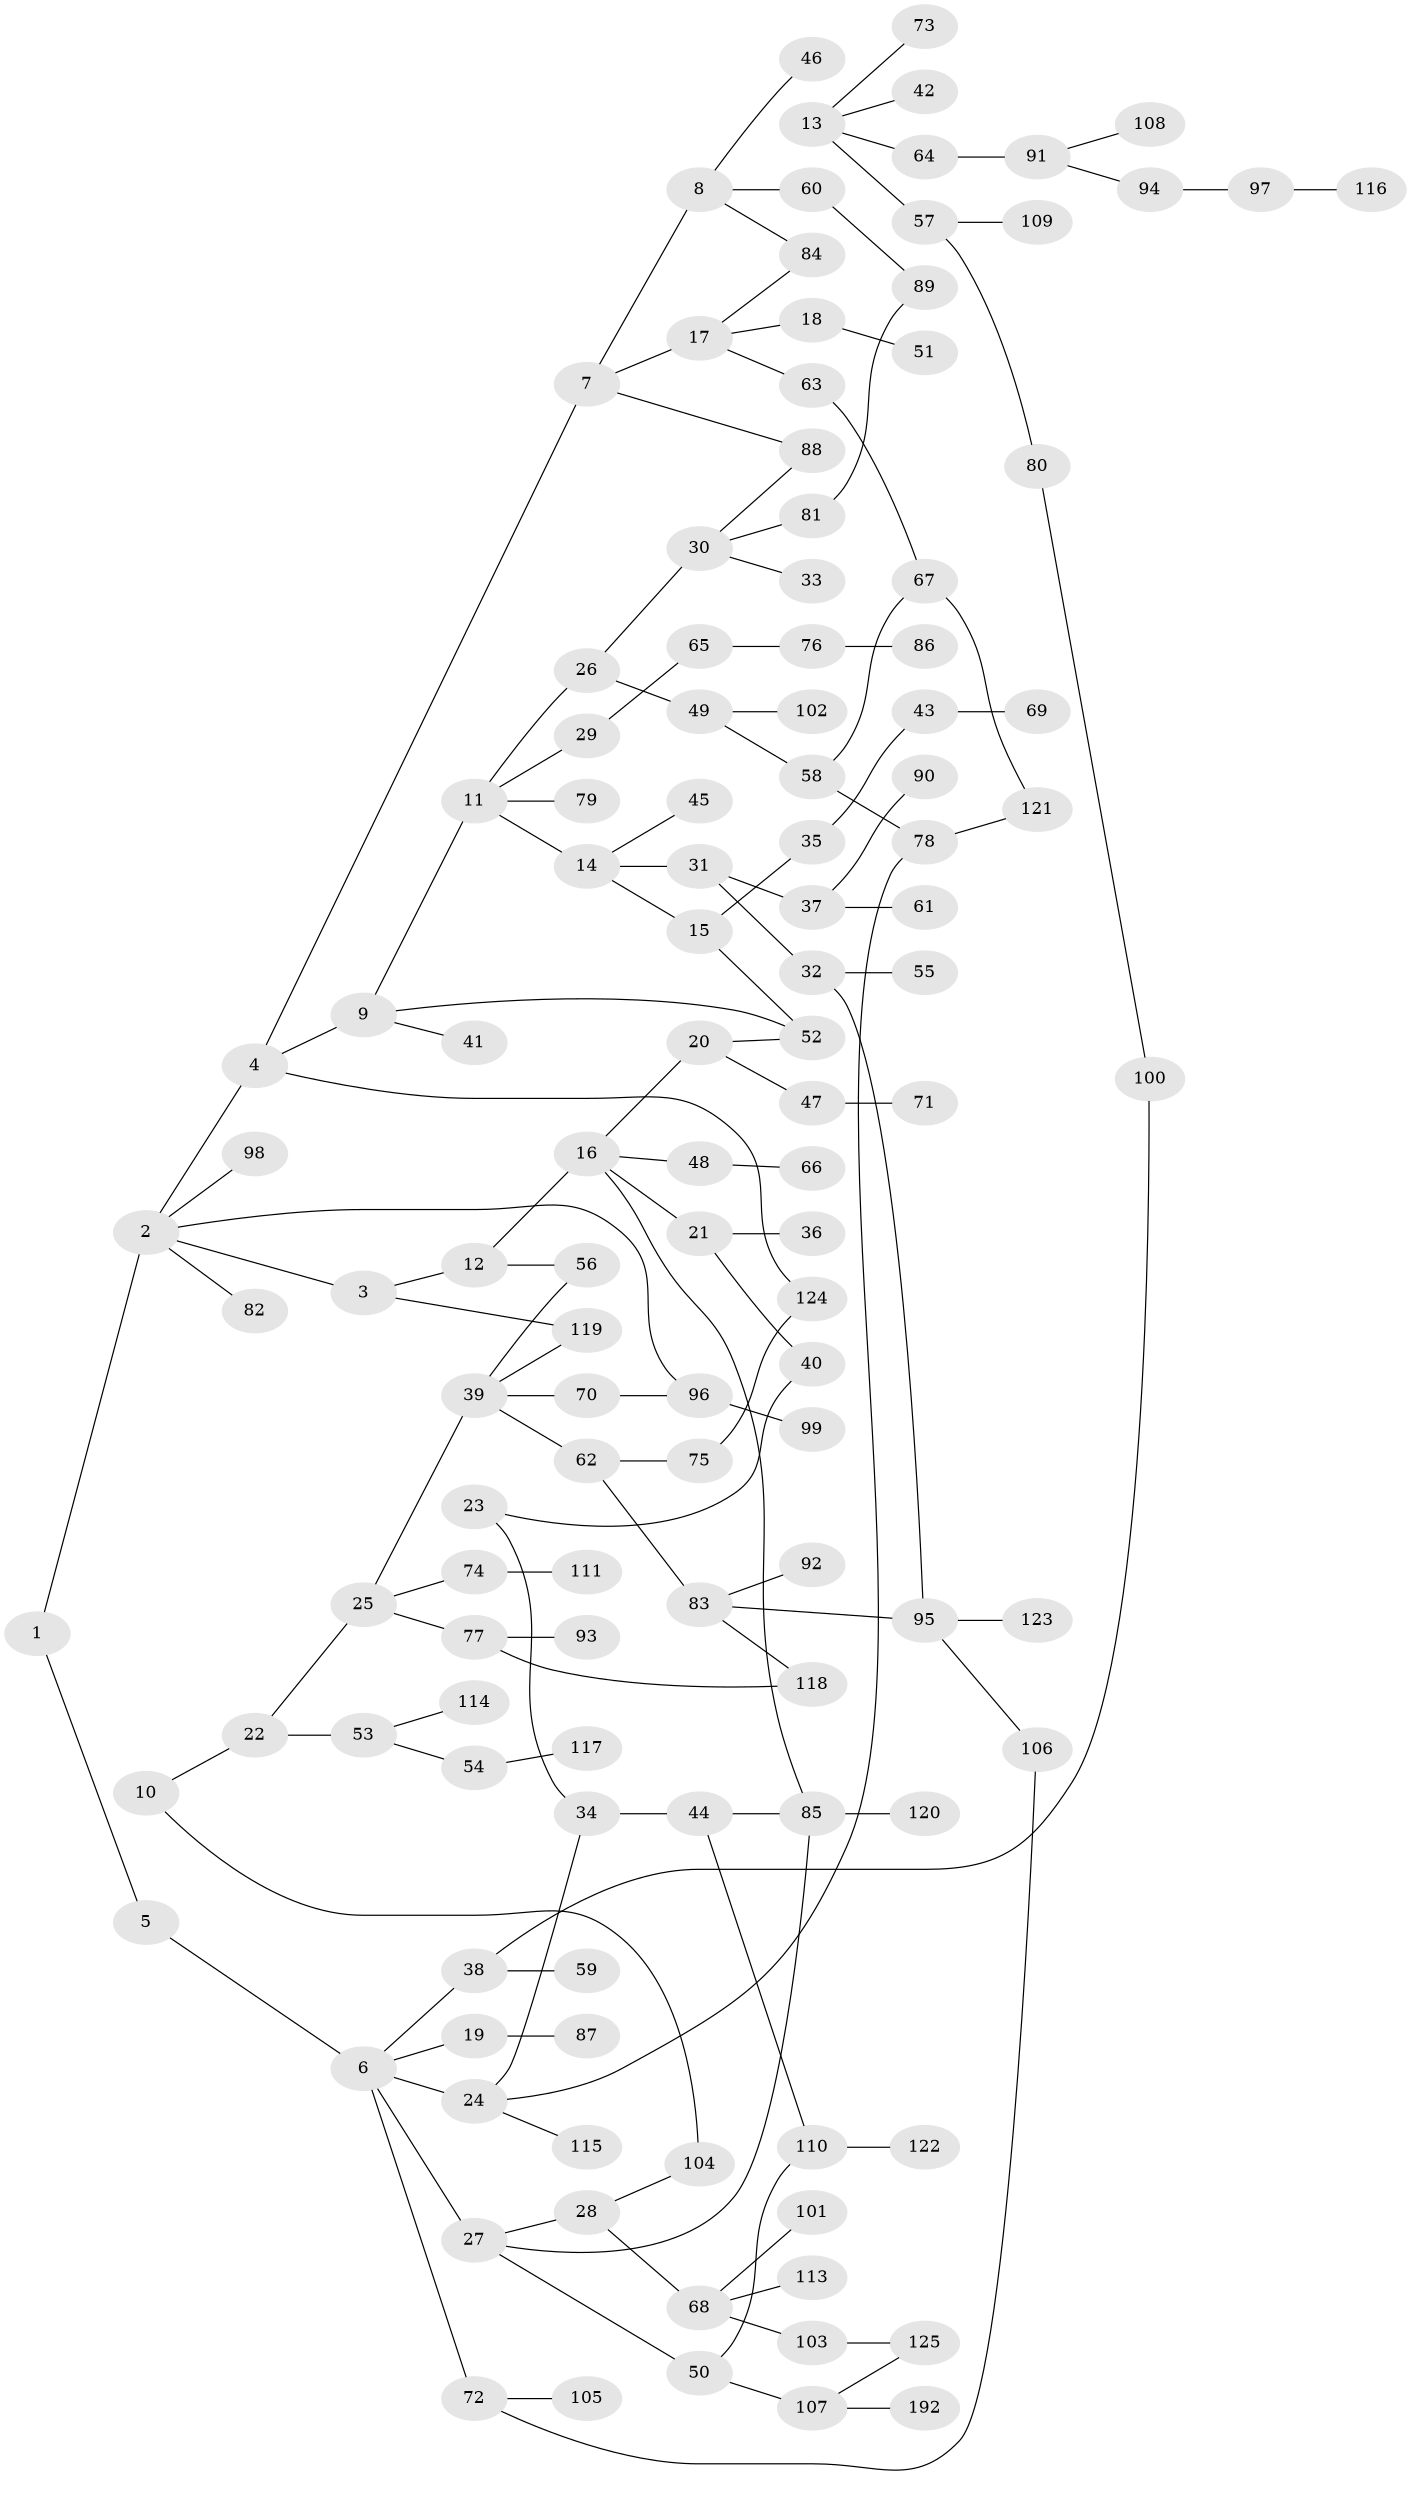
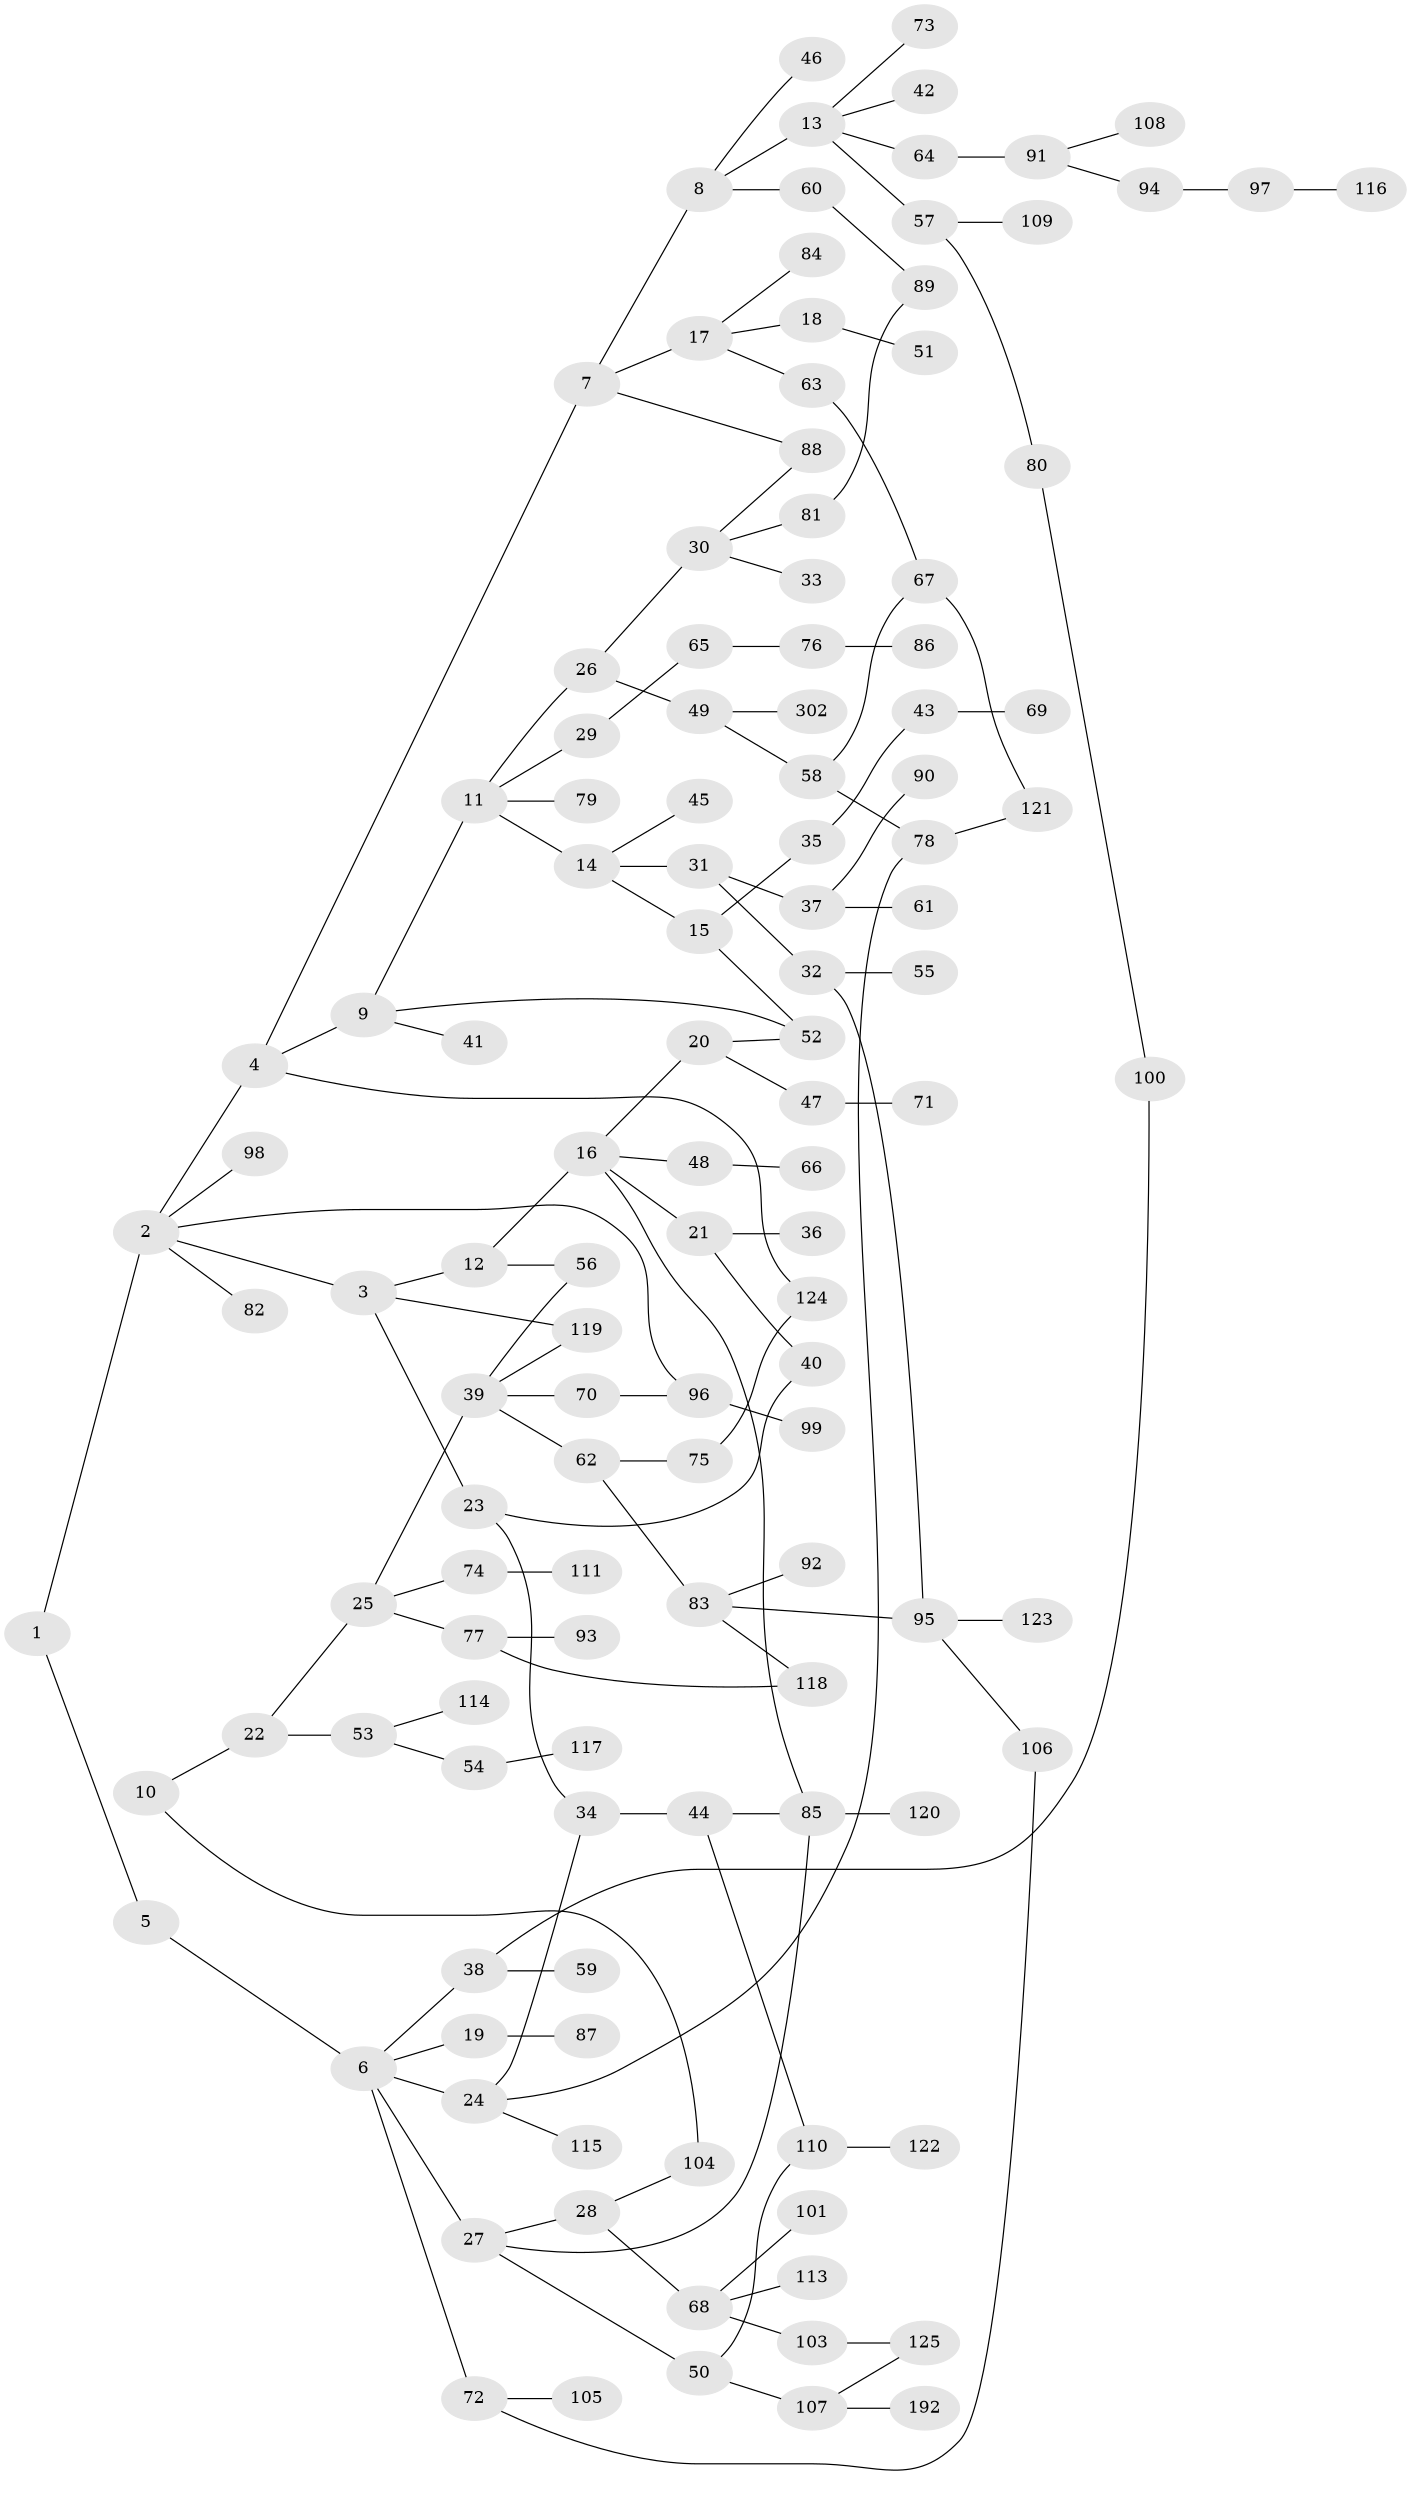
(756, 222) -> (756, 157)
(812, 712) -> (812, 712)
none -> (419, 1400)
